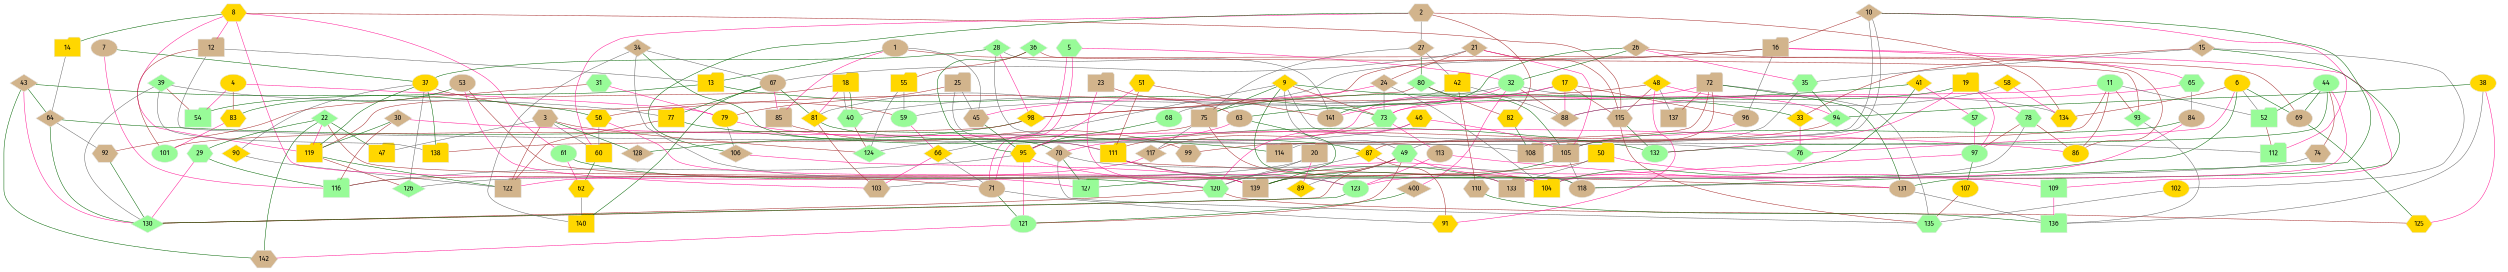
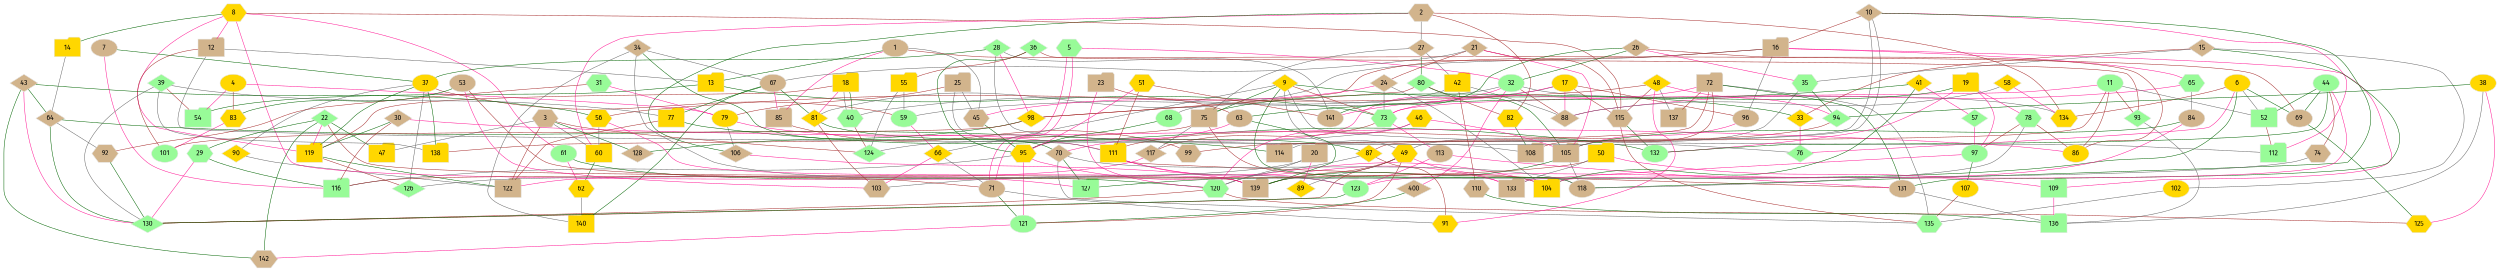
(1405, 154) -> (1405, 154)
(1312, 171) -> (1312, 171)
